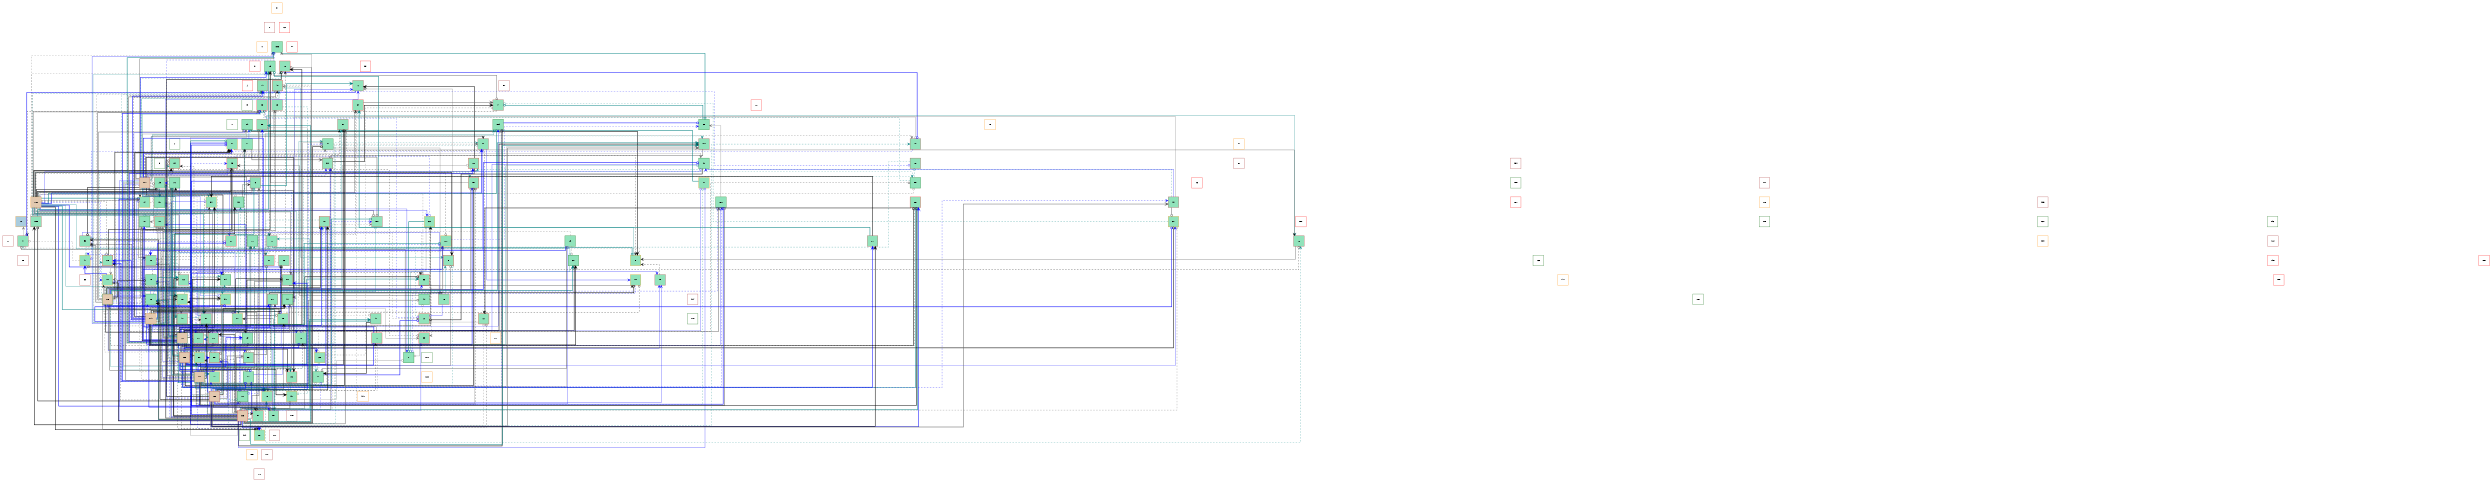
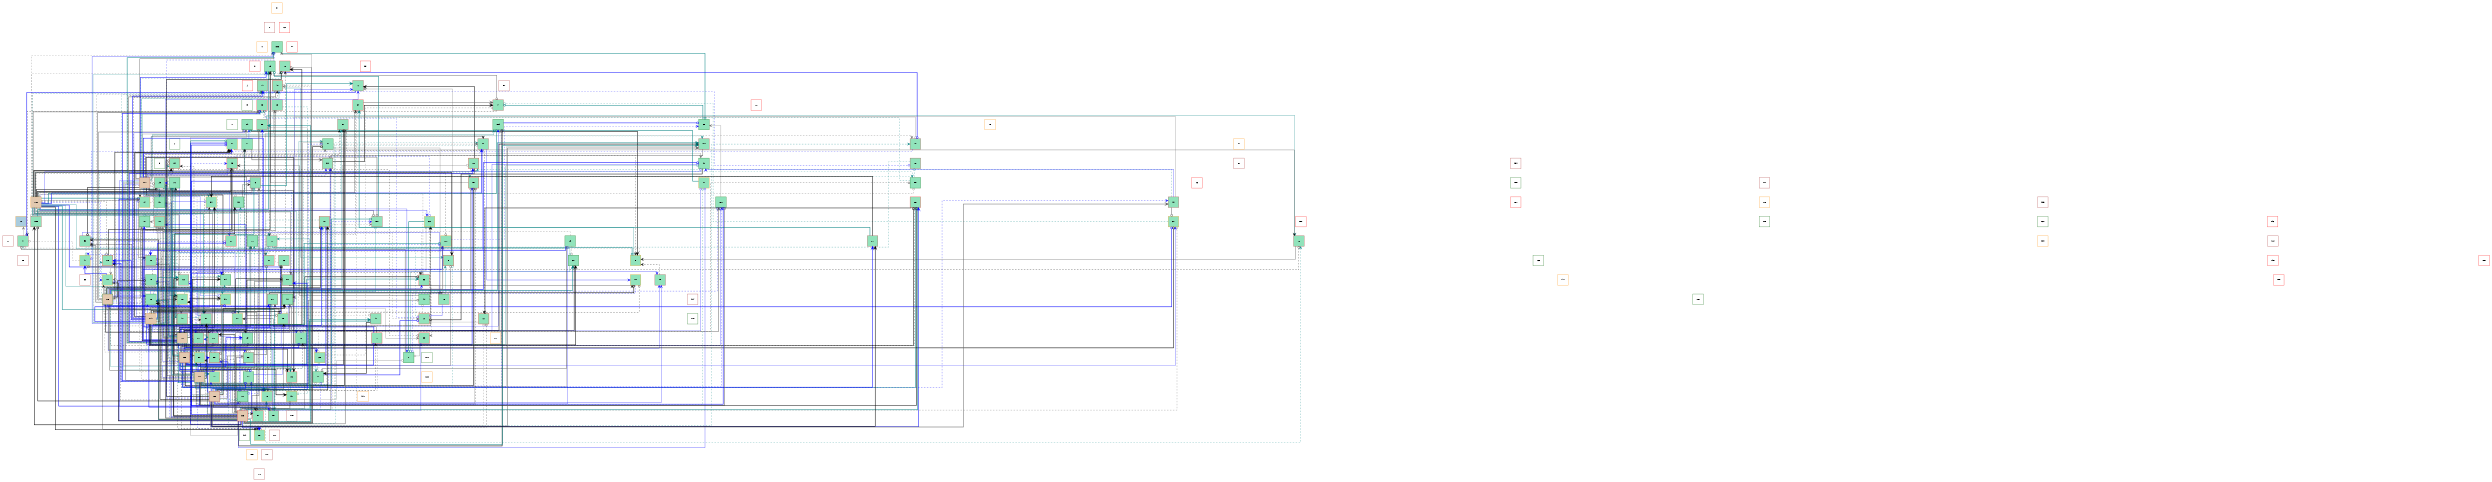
(175, 220) -> (175, 218)
(2273, 222) -> (2273, 222)
